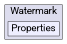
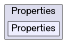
(34, 12) -> (34, 12)
